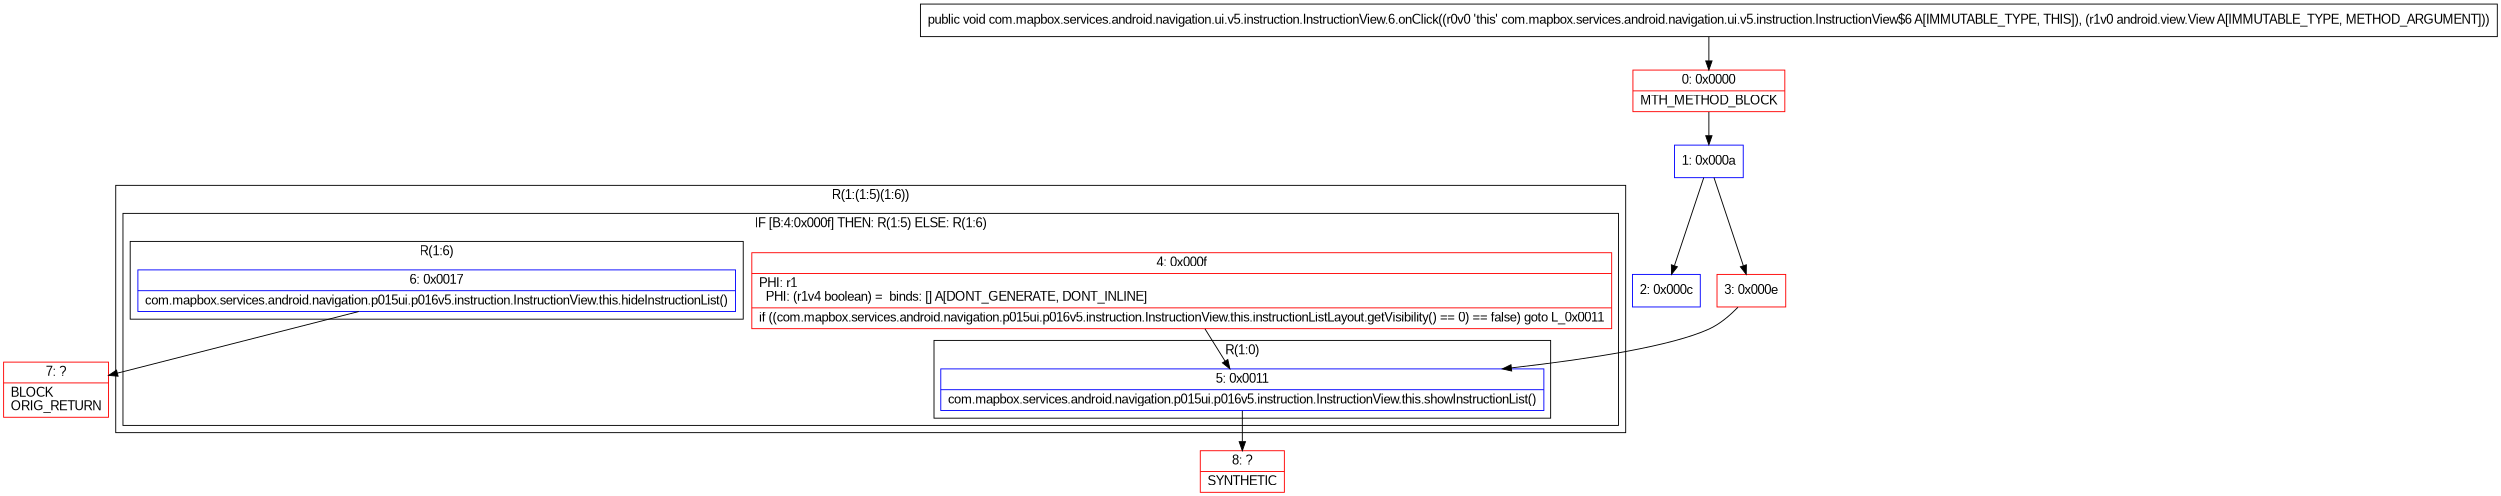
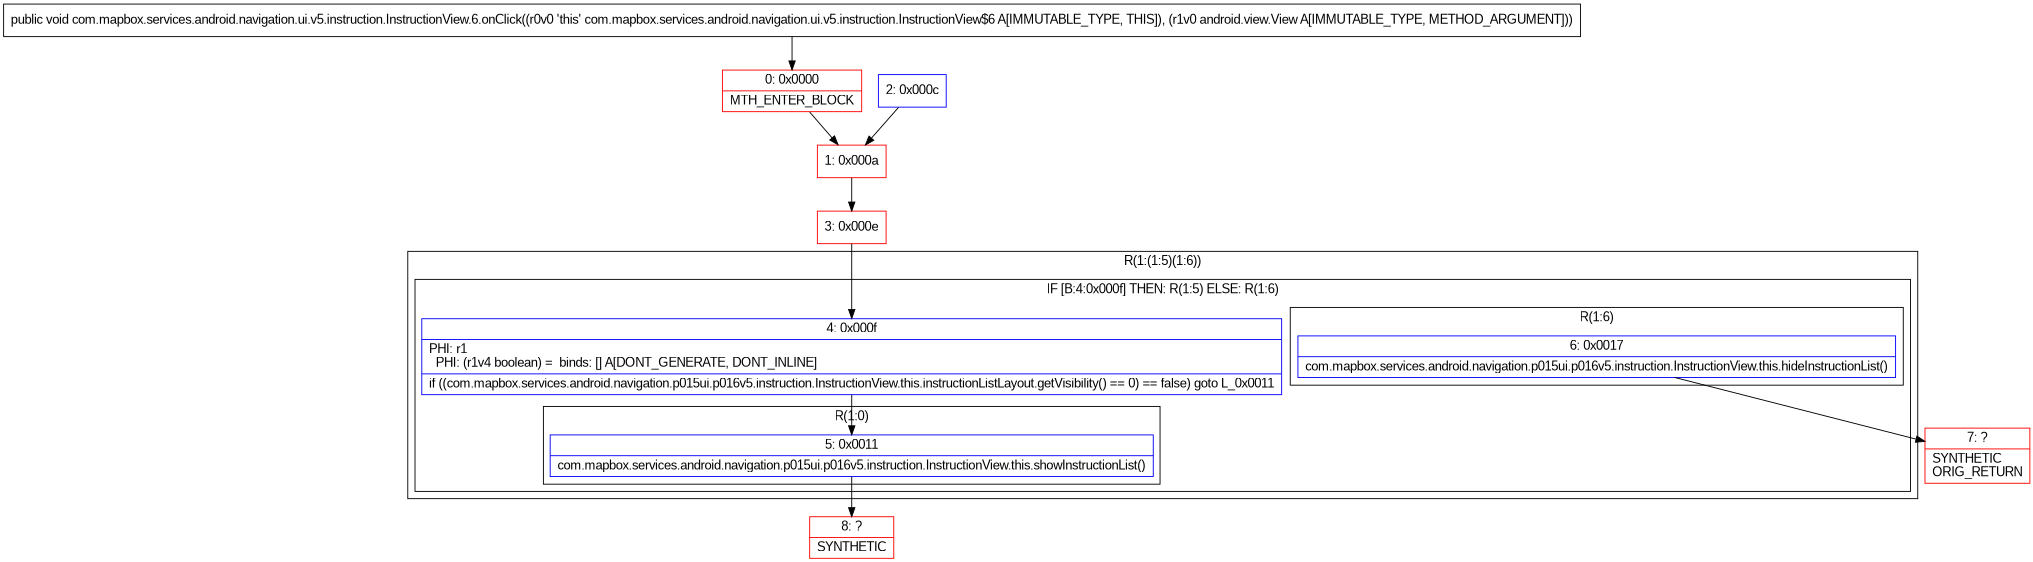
(1709, 101) -> (792, 101)
(1709, 161) -> (852, 161)
(1689, 222) -> (885, 123)
(1182, 291) -> (852, 357)
(1635, 350) -> (852, 273)
(32, 393) -> (1967, 459)
